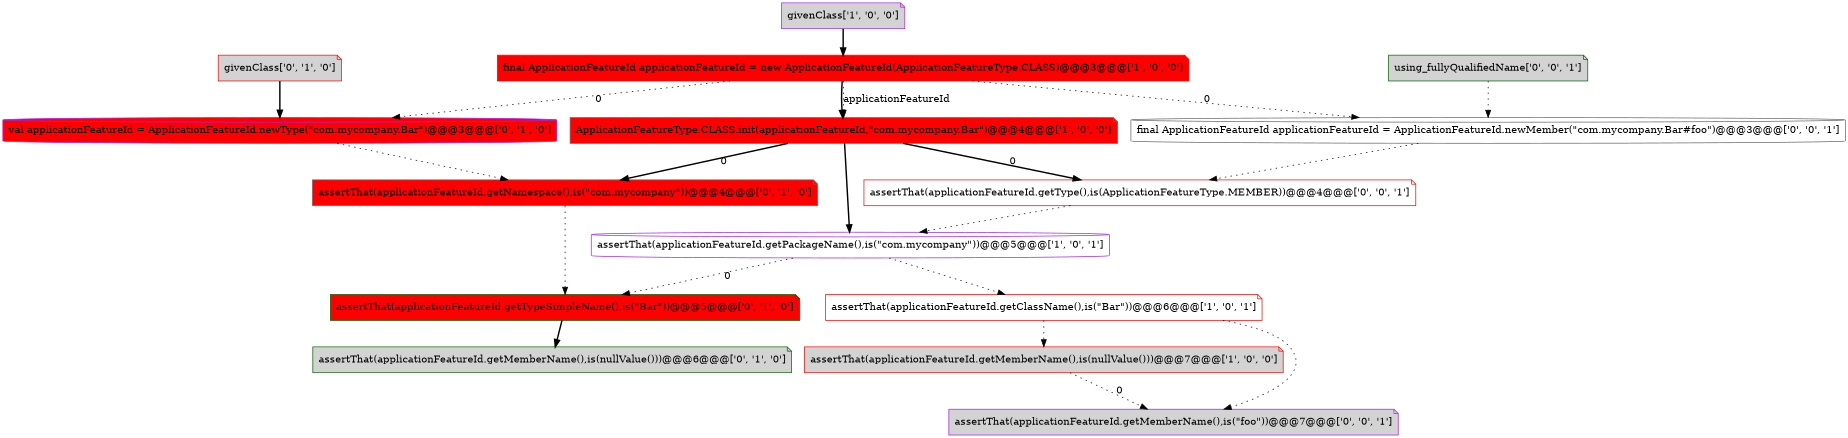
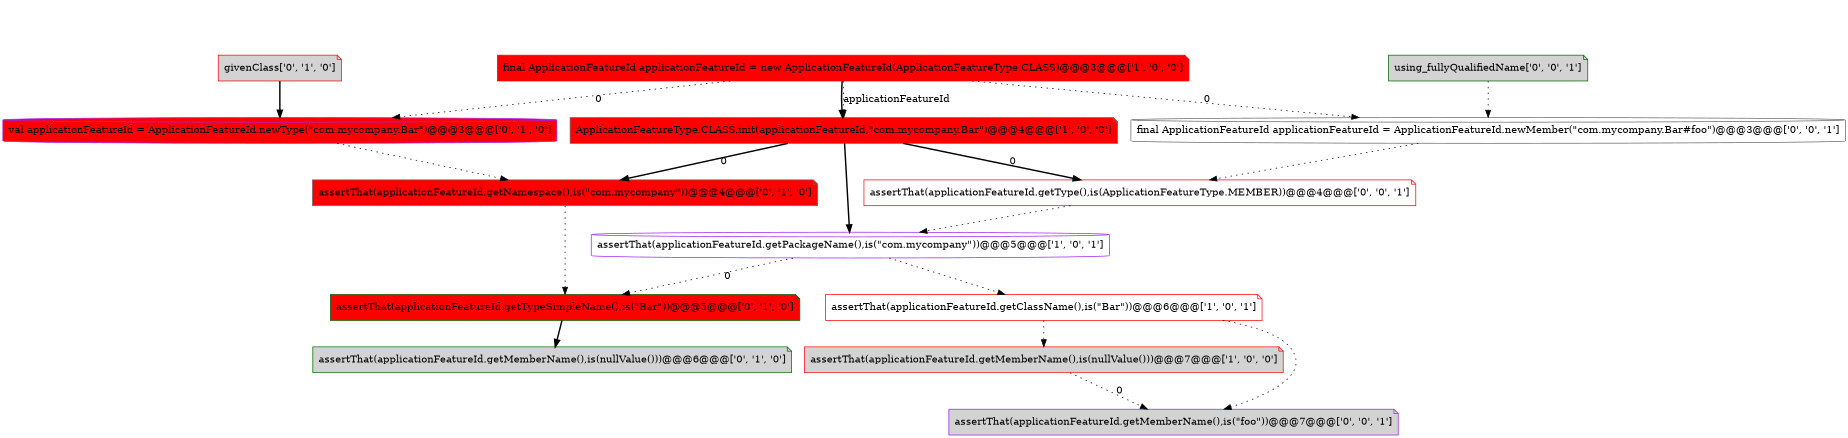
(843, 16) -> none
